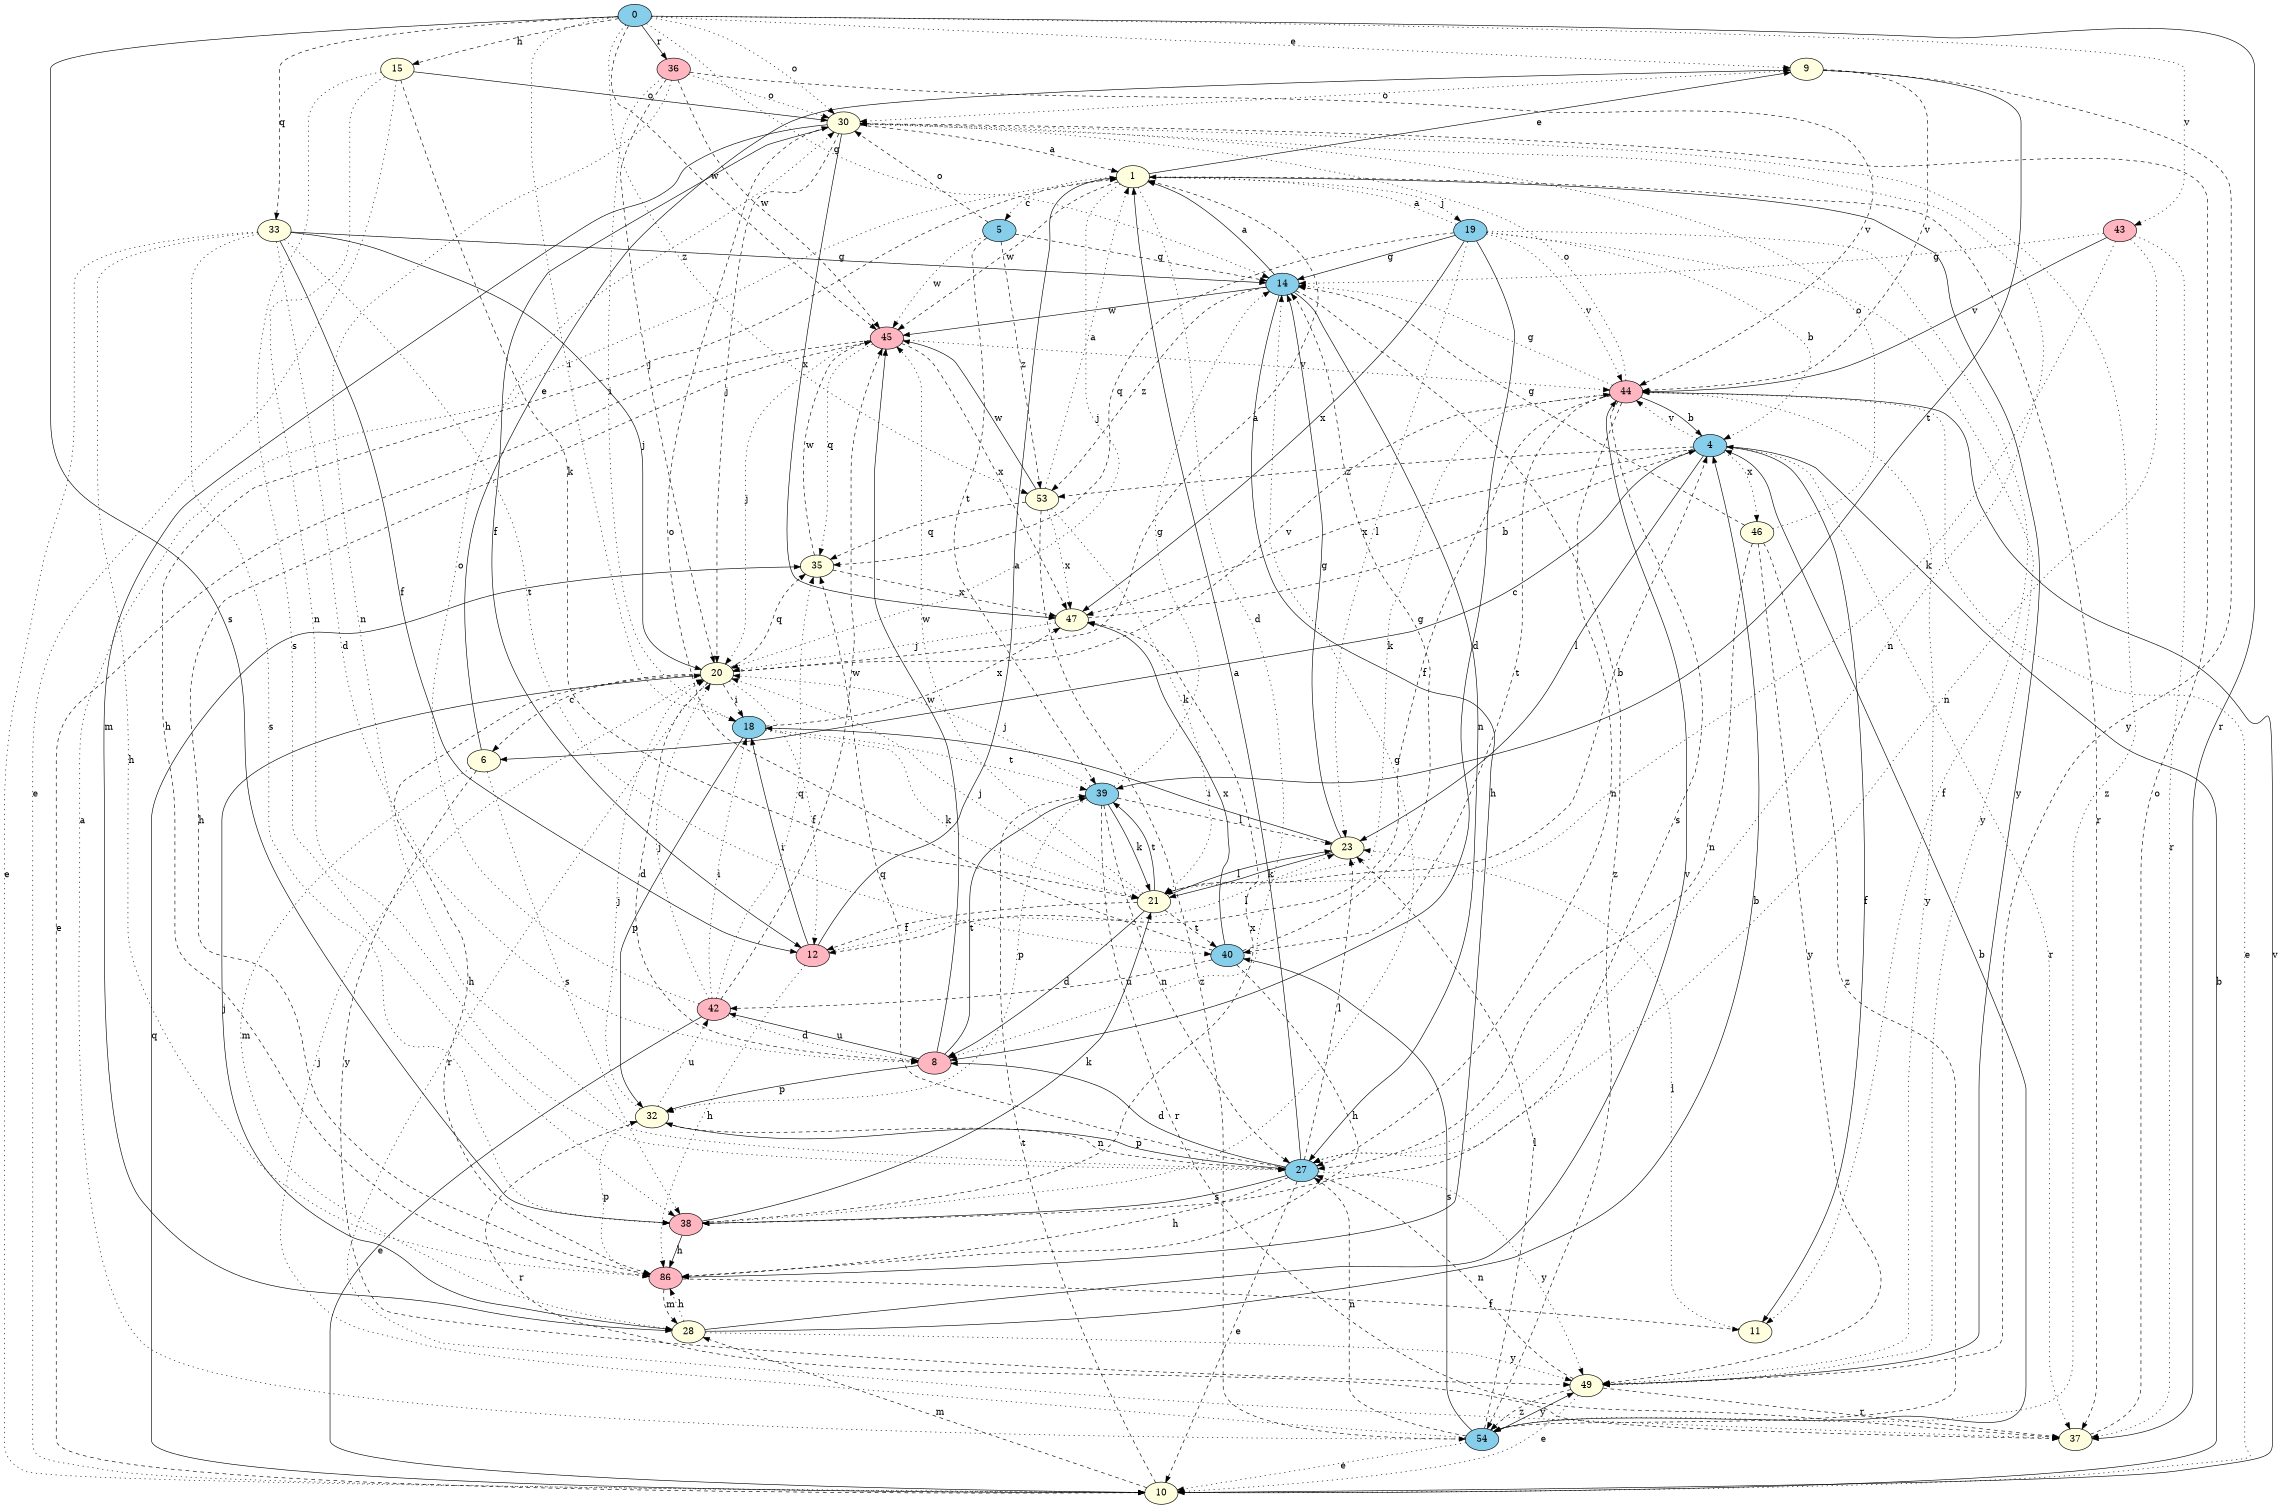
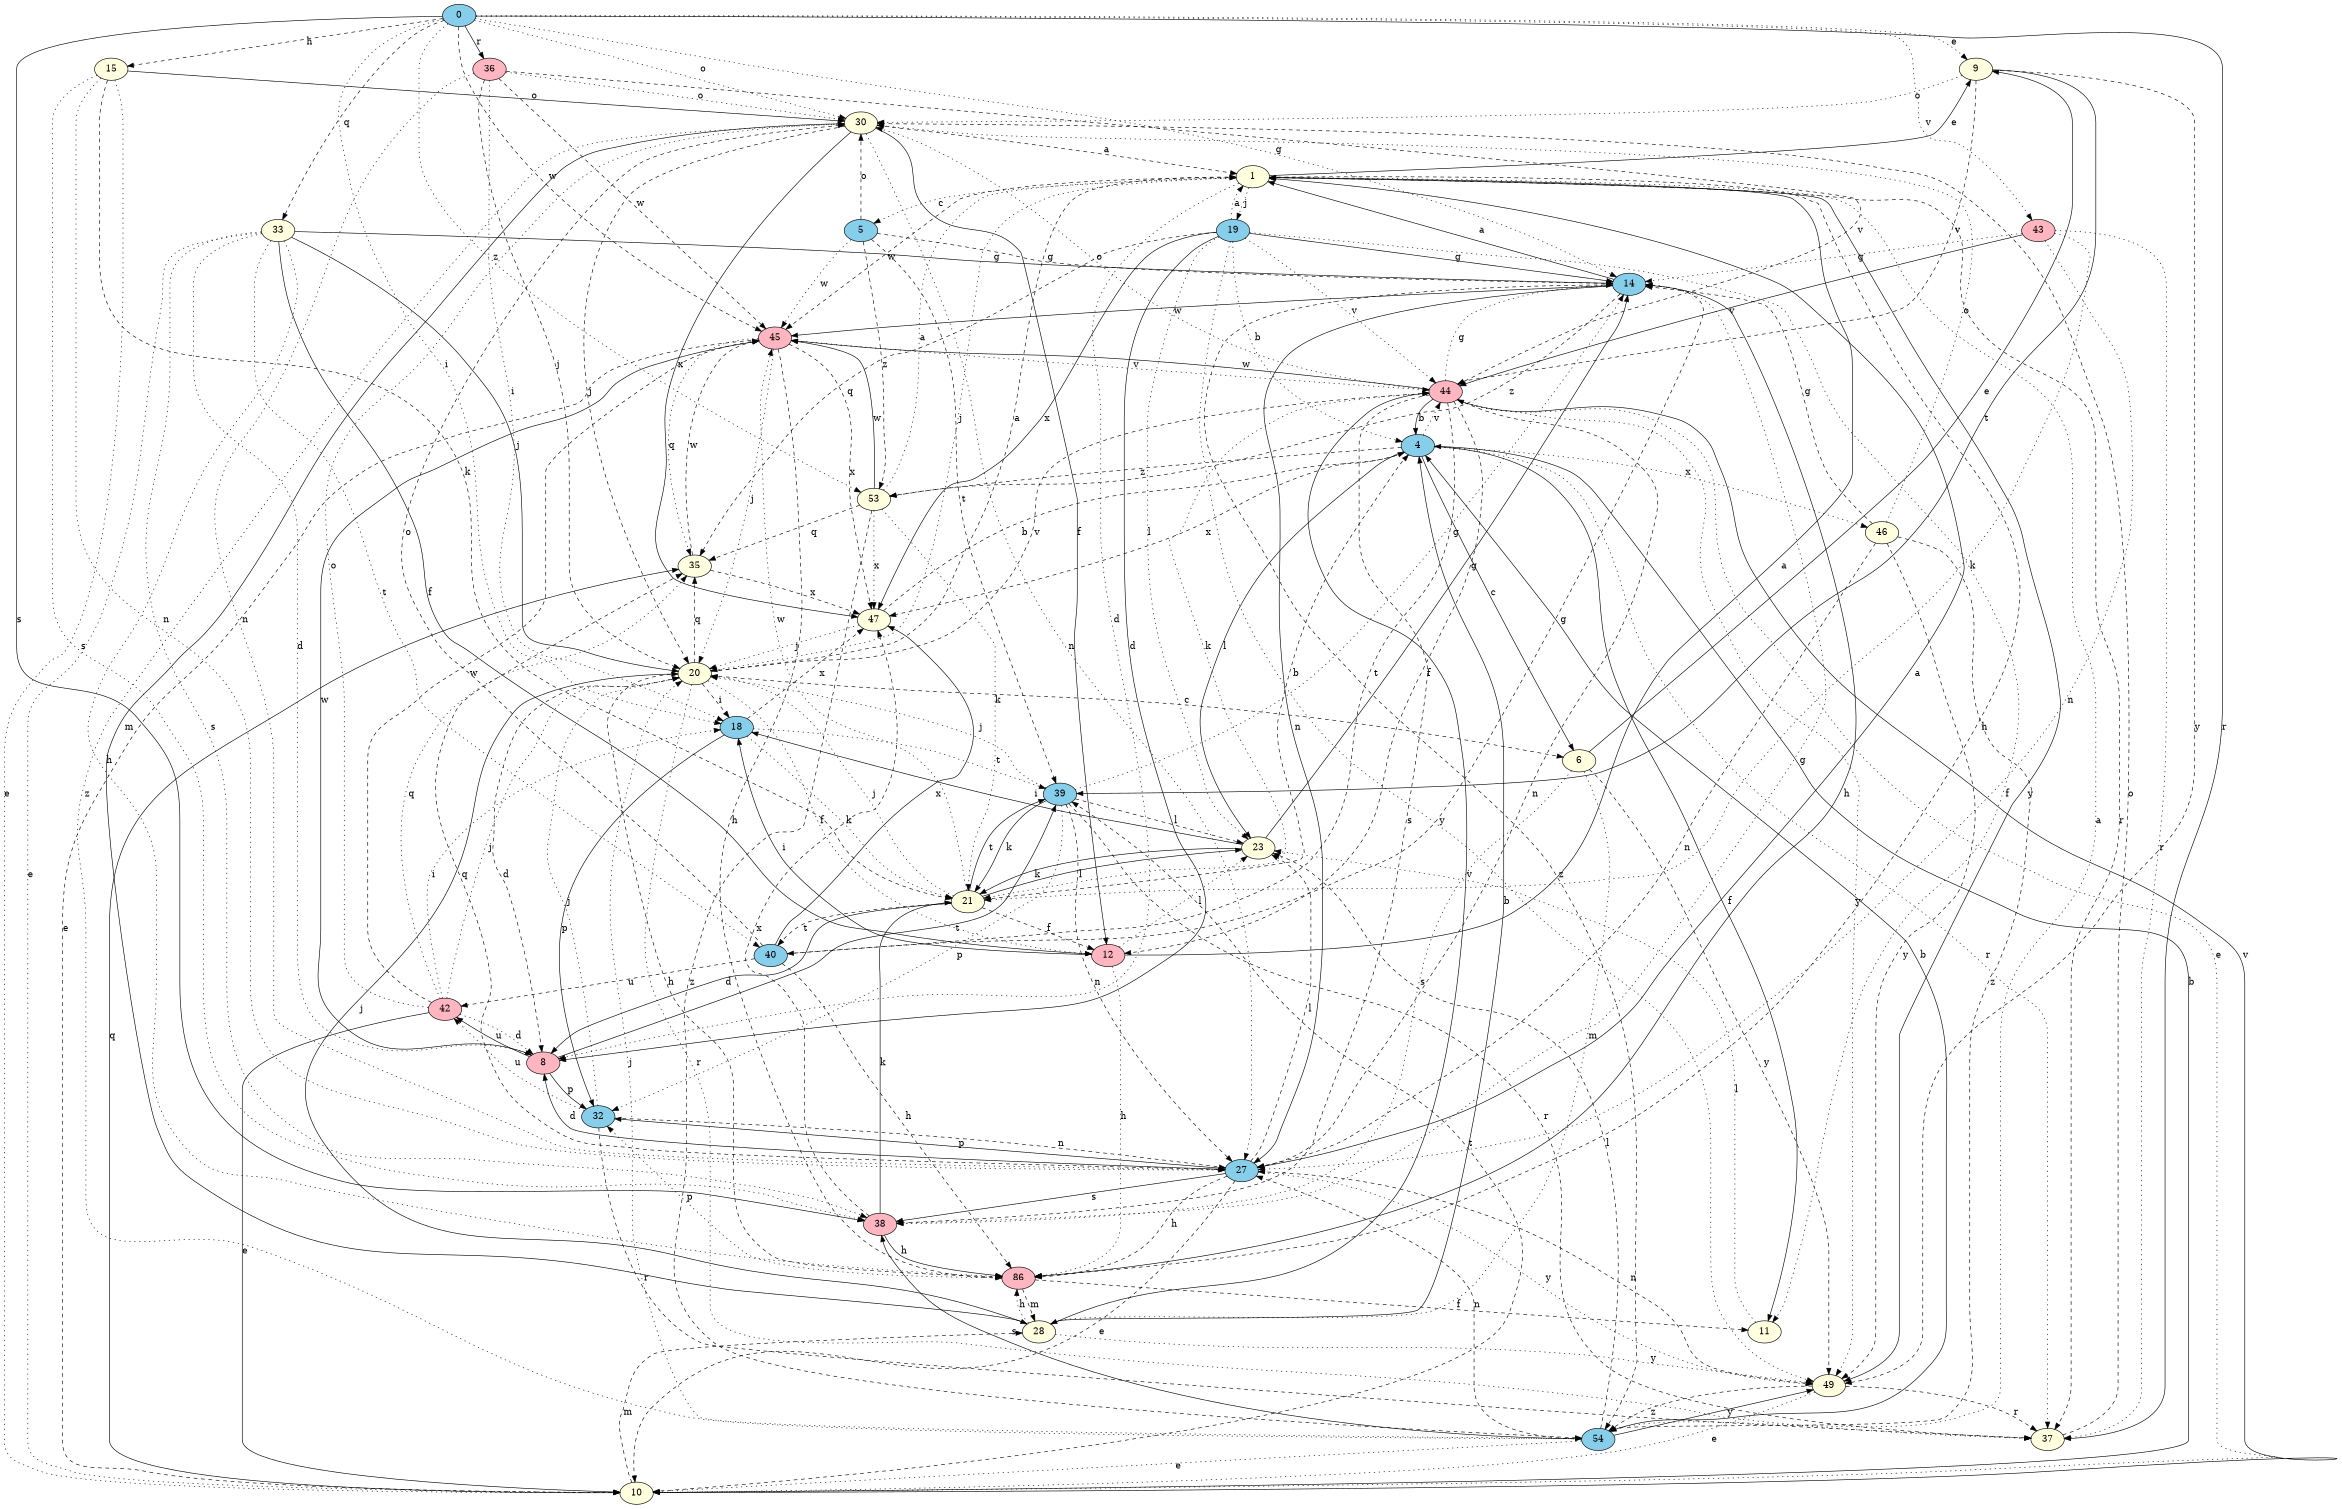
none -> (1114, 359)
(652, 1117) -> (598, 1117)
(1447, 1175) -> (1209, 1400)
